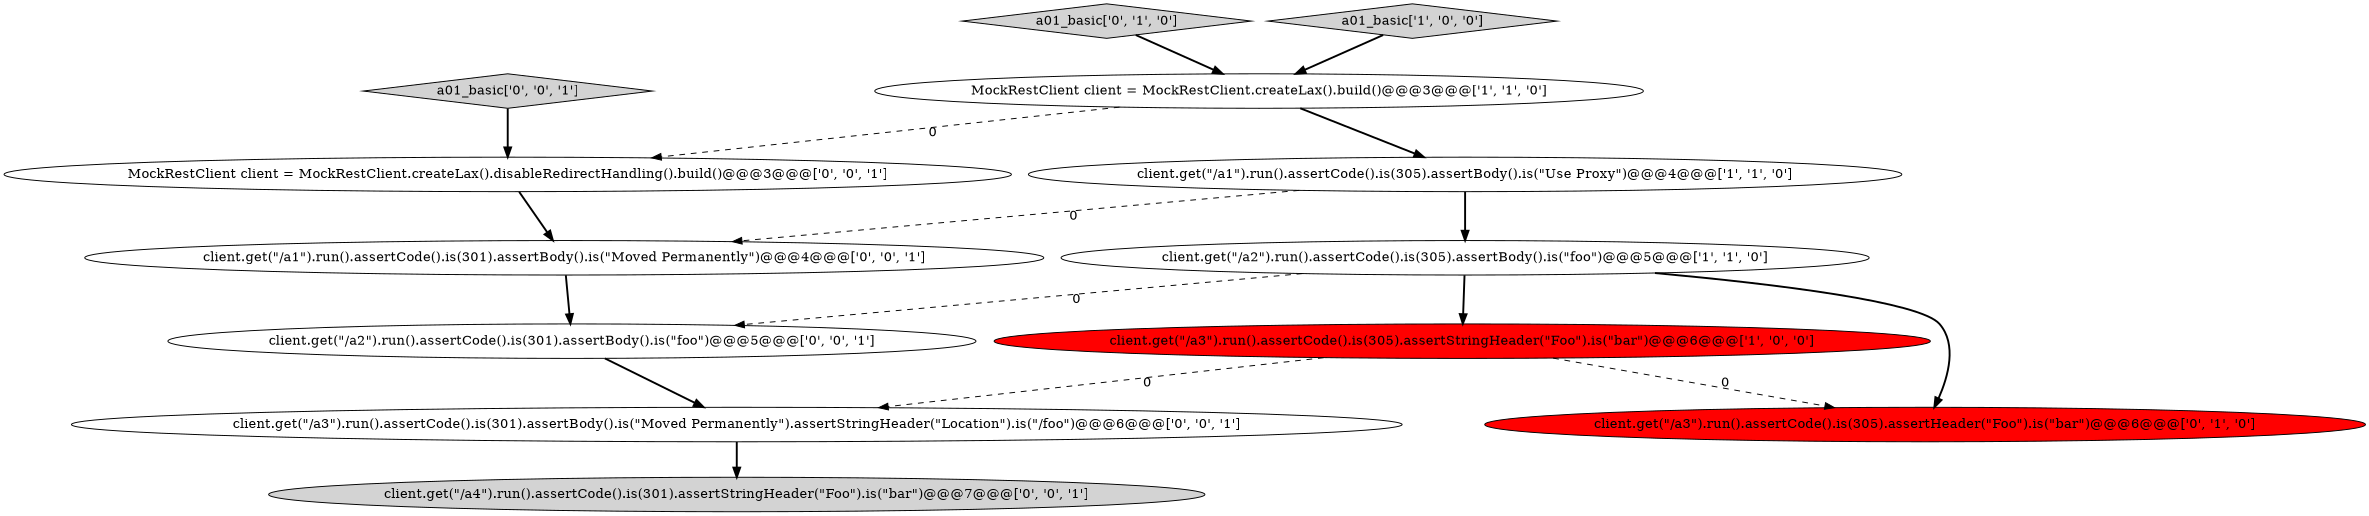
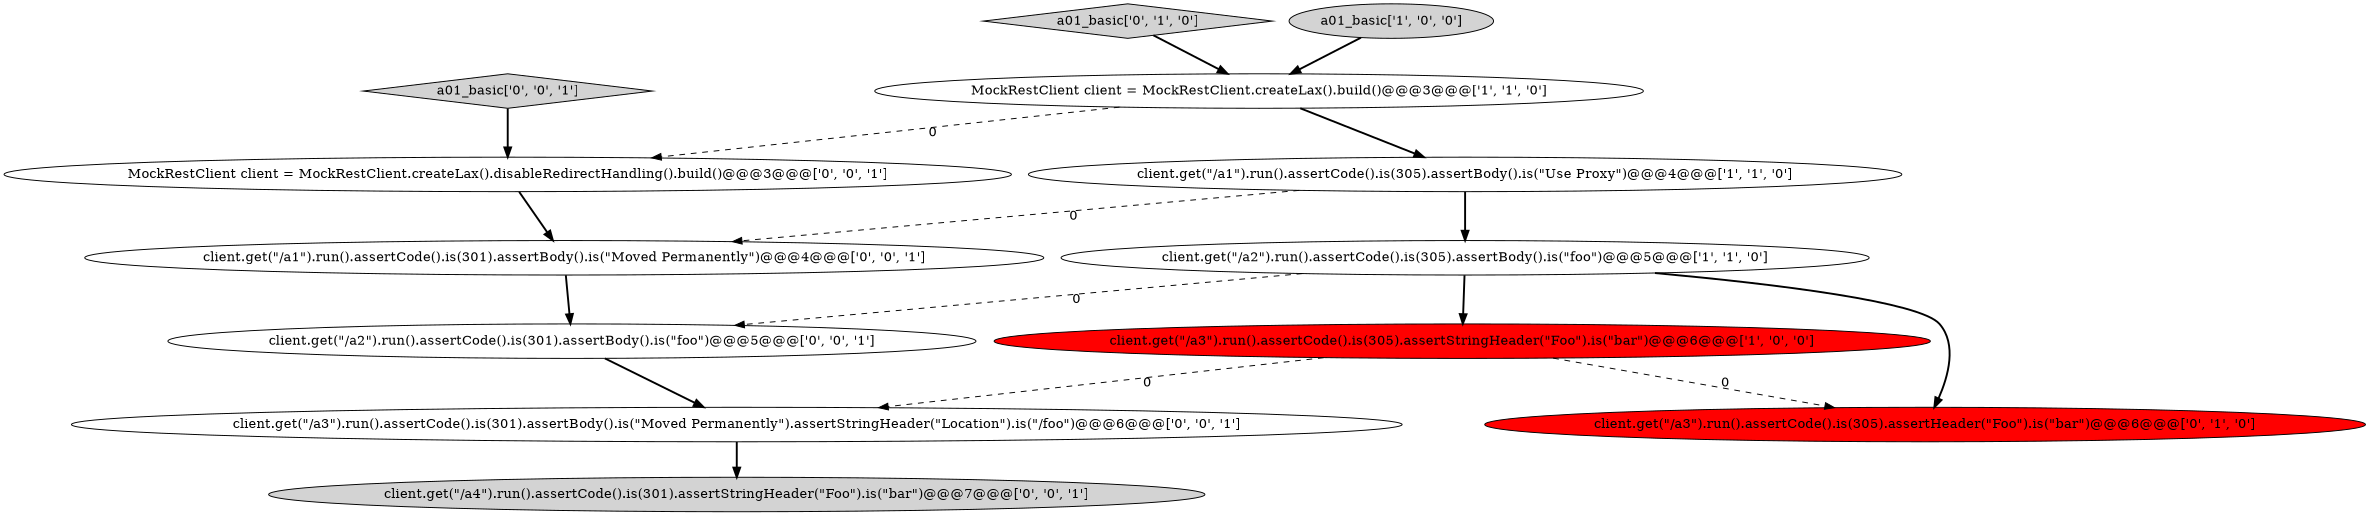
(1412, 21) -> (1391, 21)
